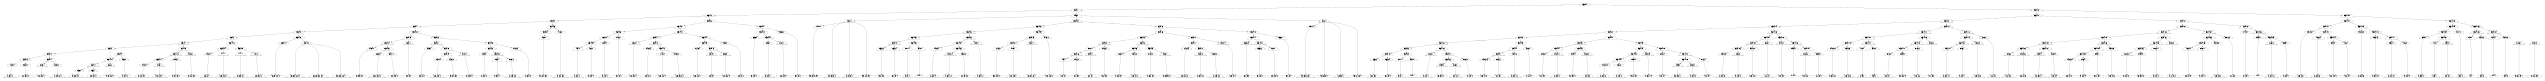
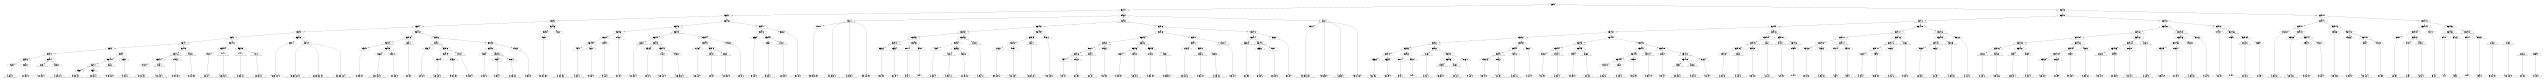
(1807, 49) -> none
